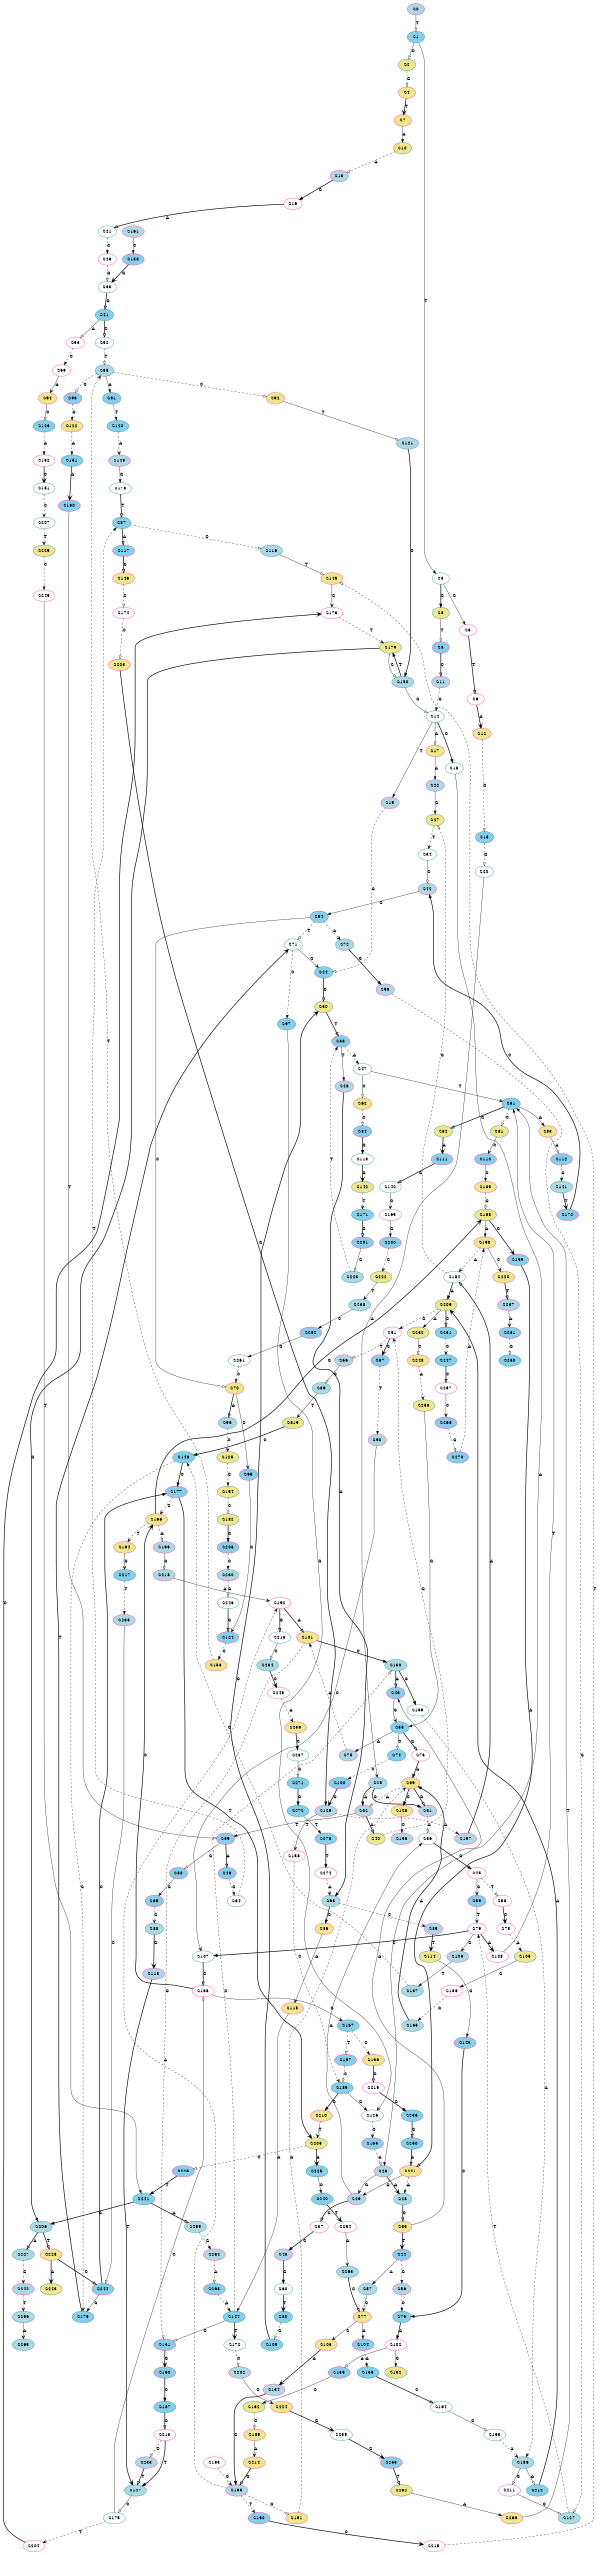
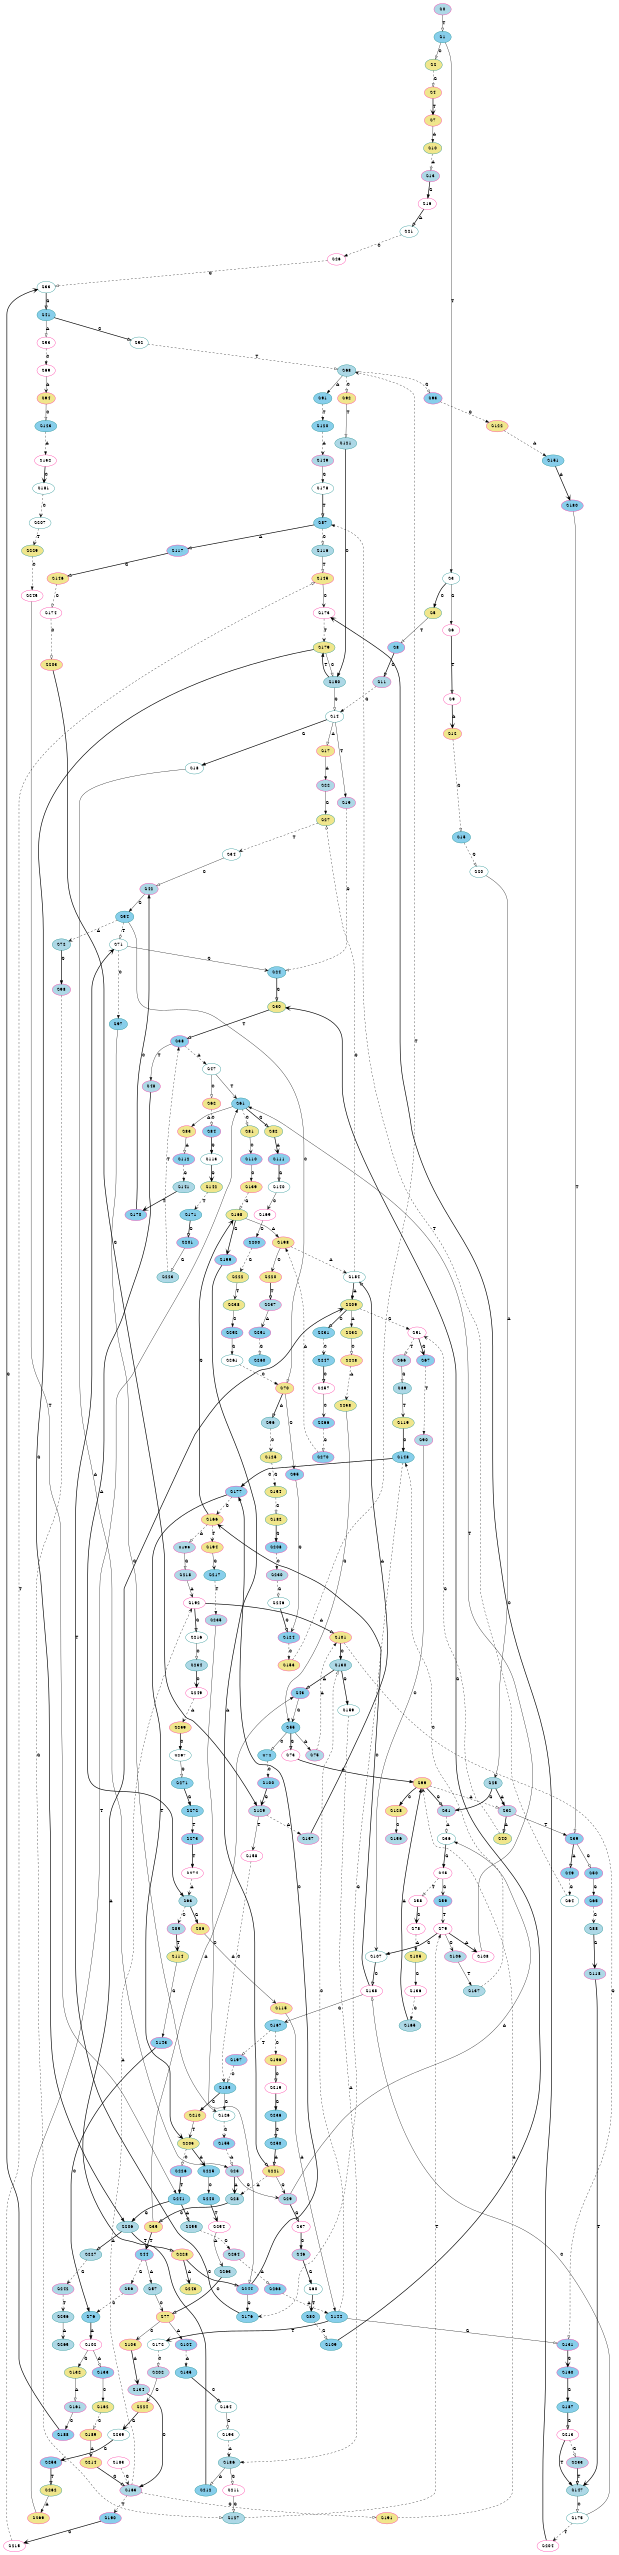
(360, 1305) -> (234, 1305)
(293, 1423) -> (403, 1423)
none -> (75, 2388)
